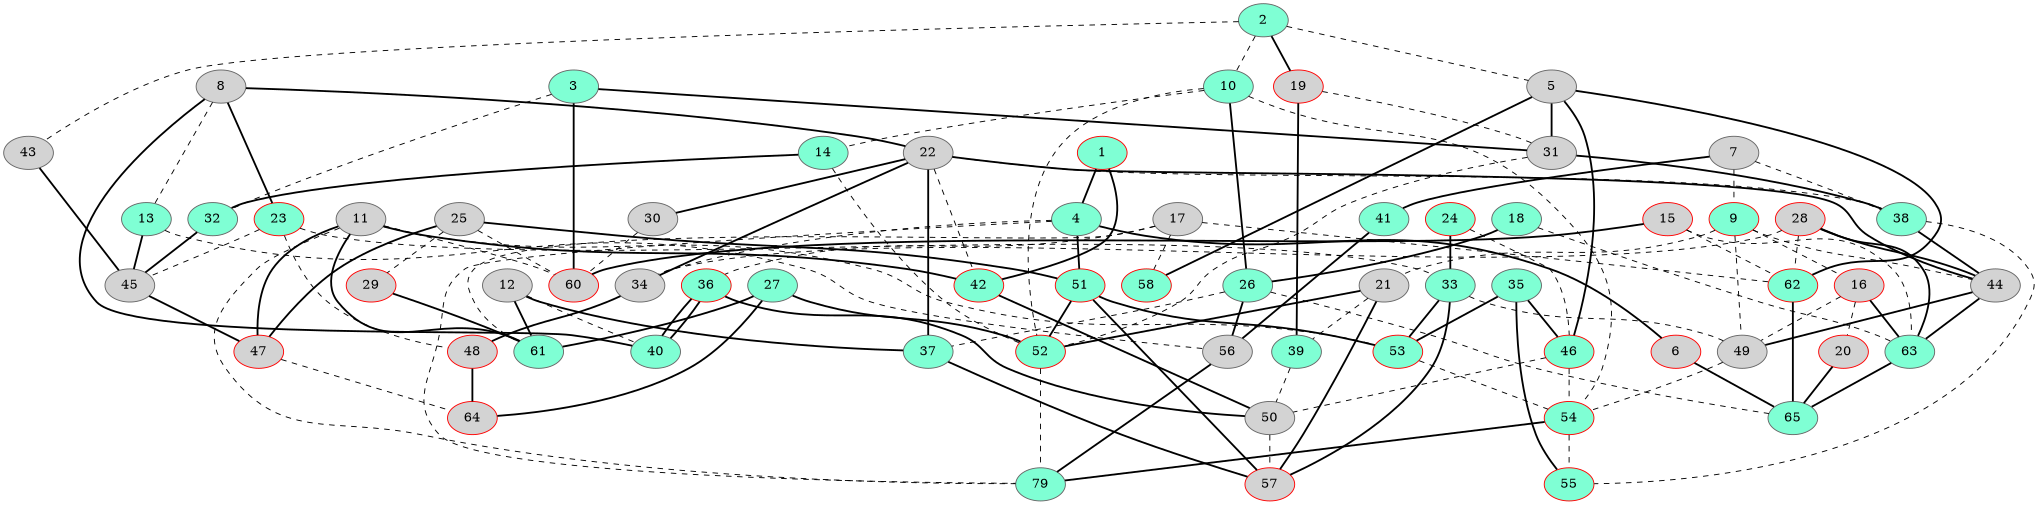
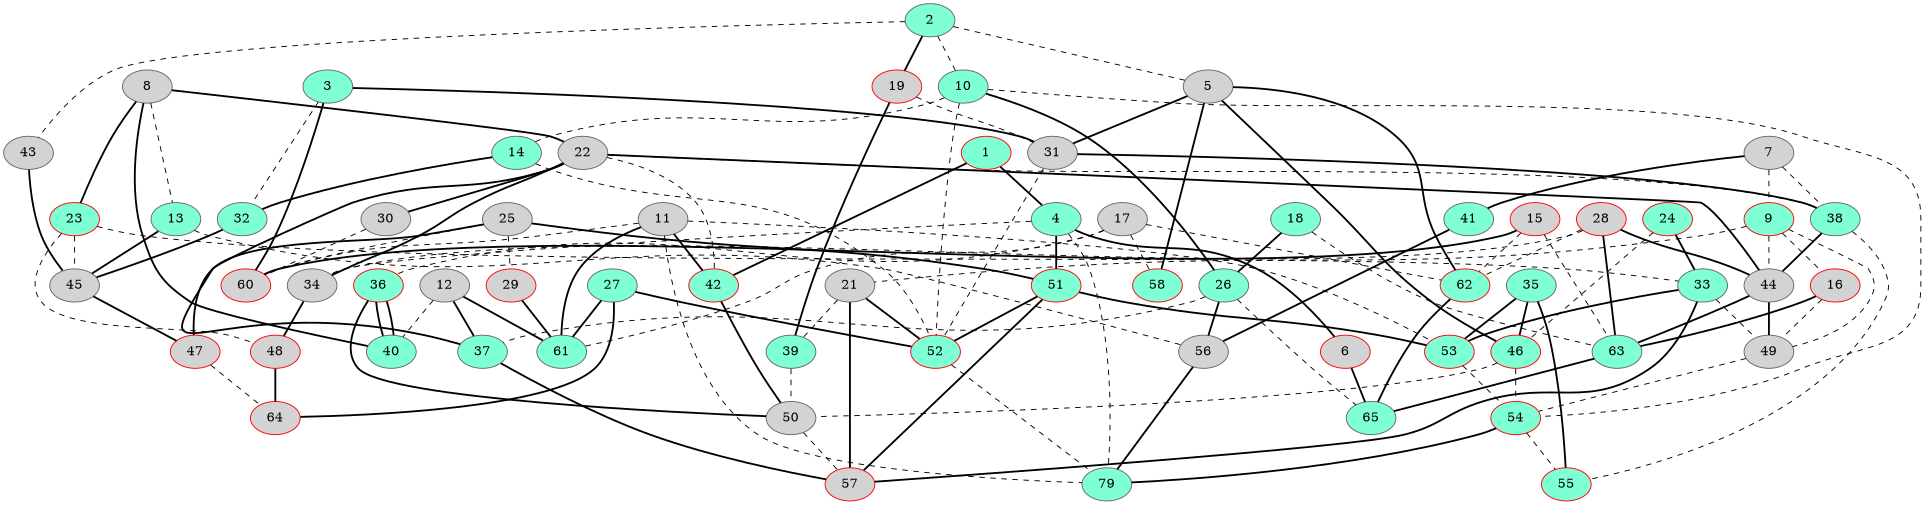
(276, 265) -> none
(1844, 352) -> none
